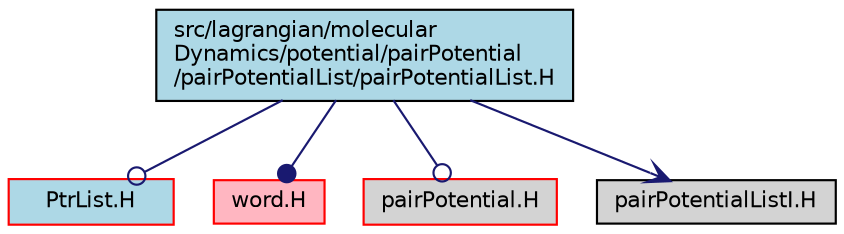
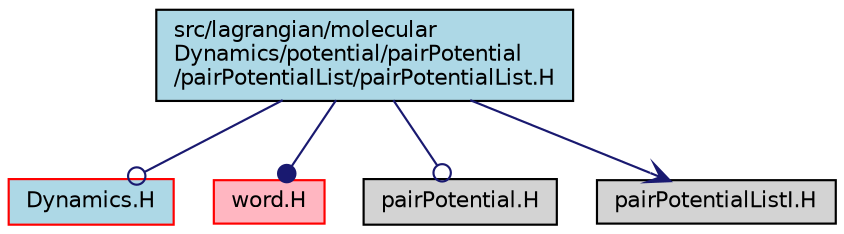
(91, 202) -> (91, 202)
(460, 202) -> (460, 202)
